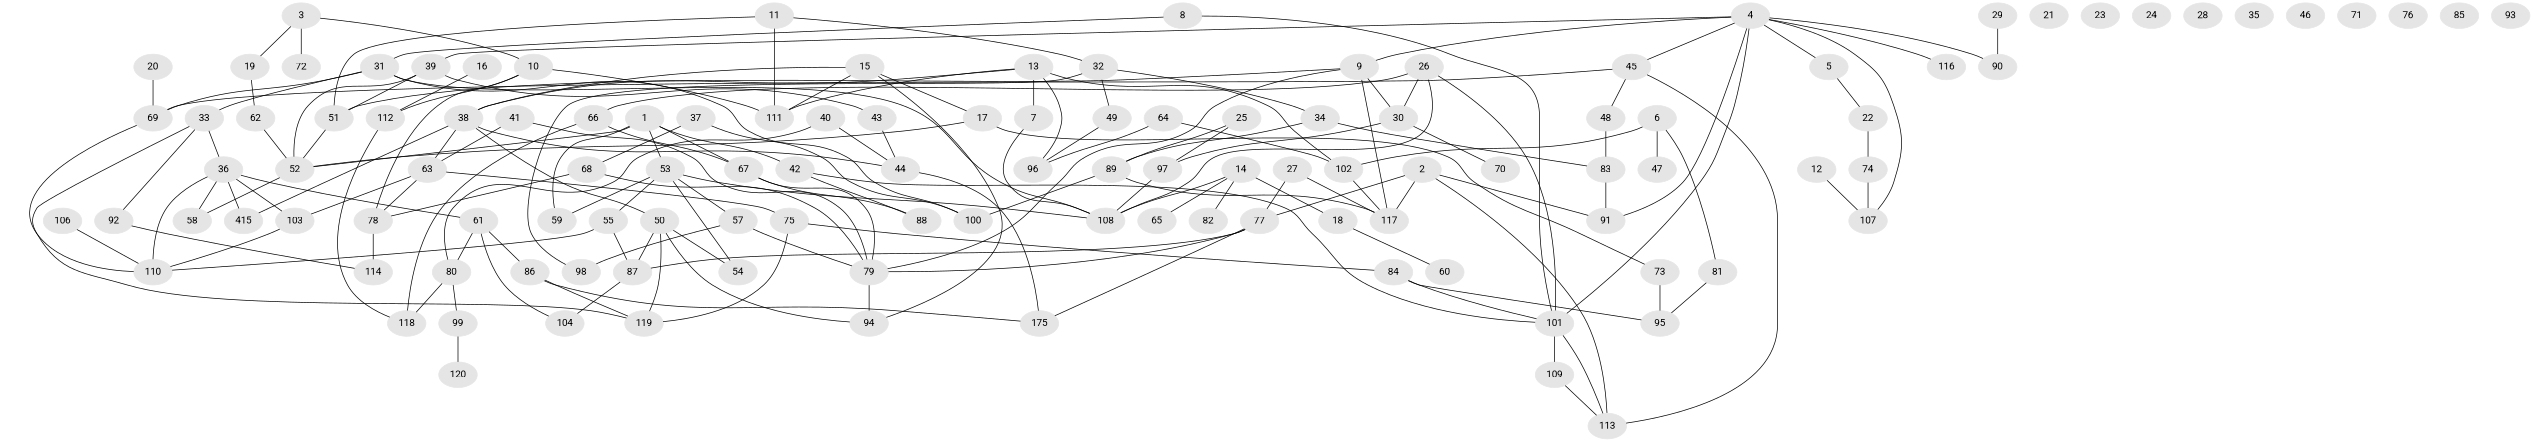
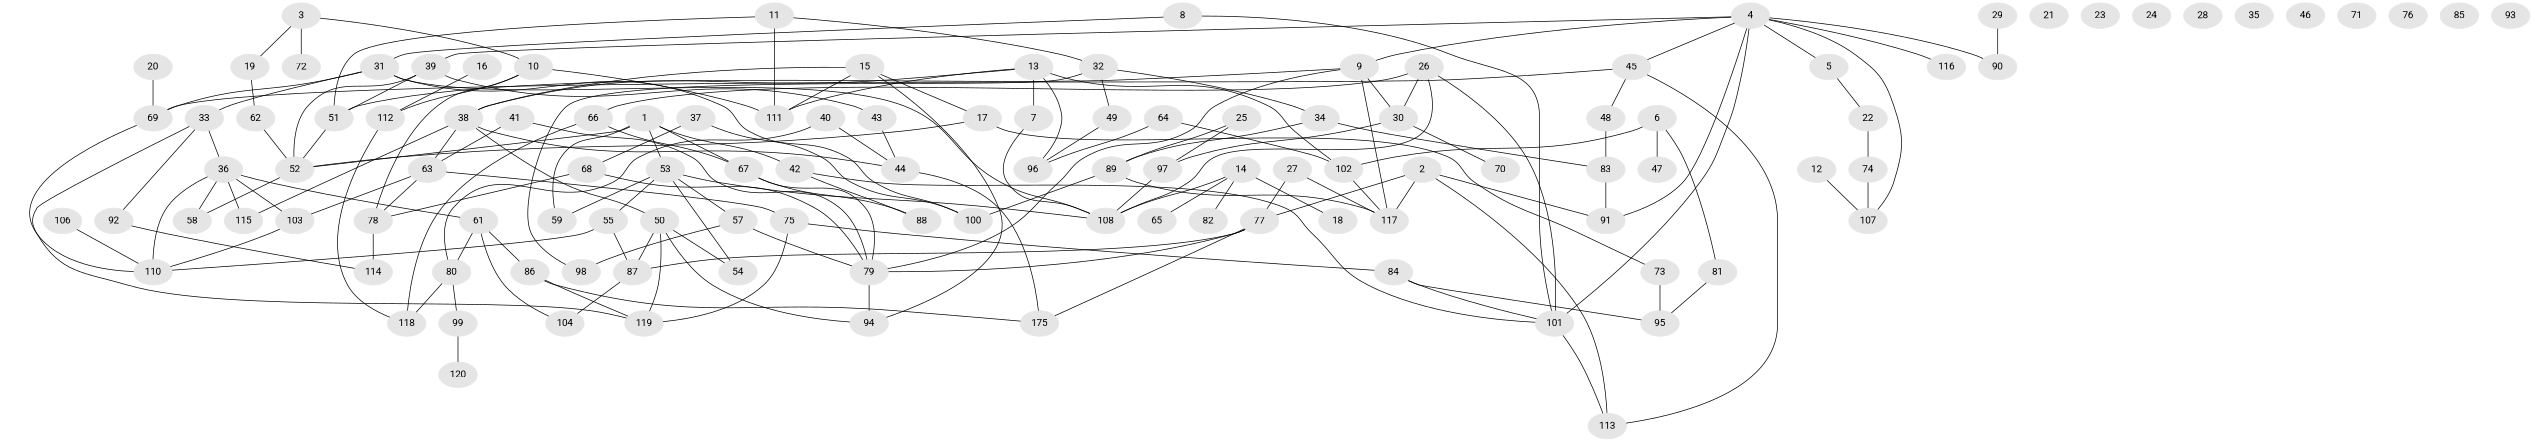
(244, 221) -> (244, 221)
(1445, 272) -> none
(1555, 375) -> none
